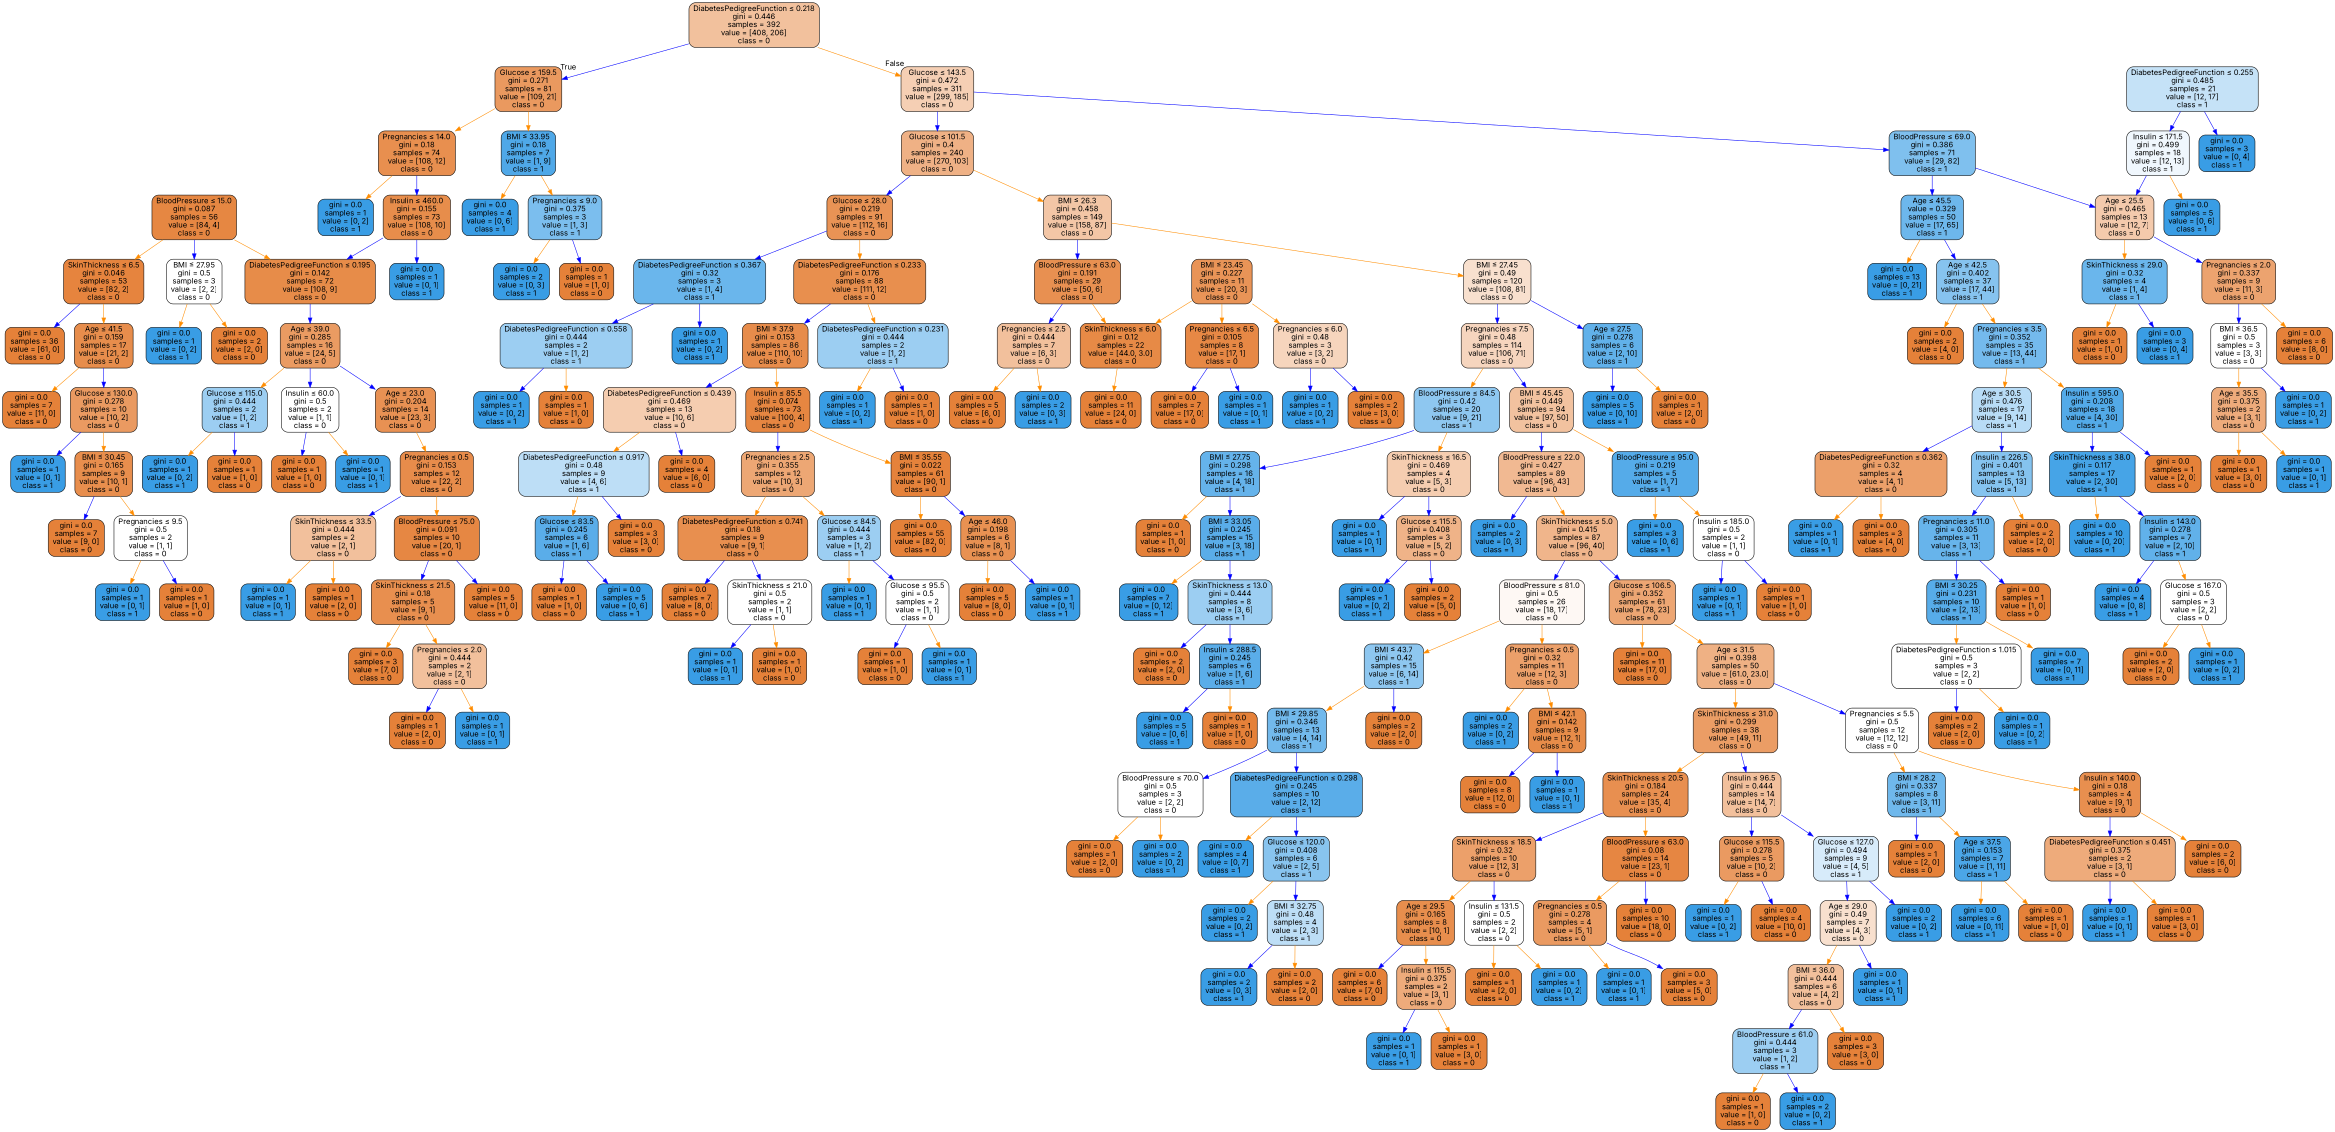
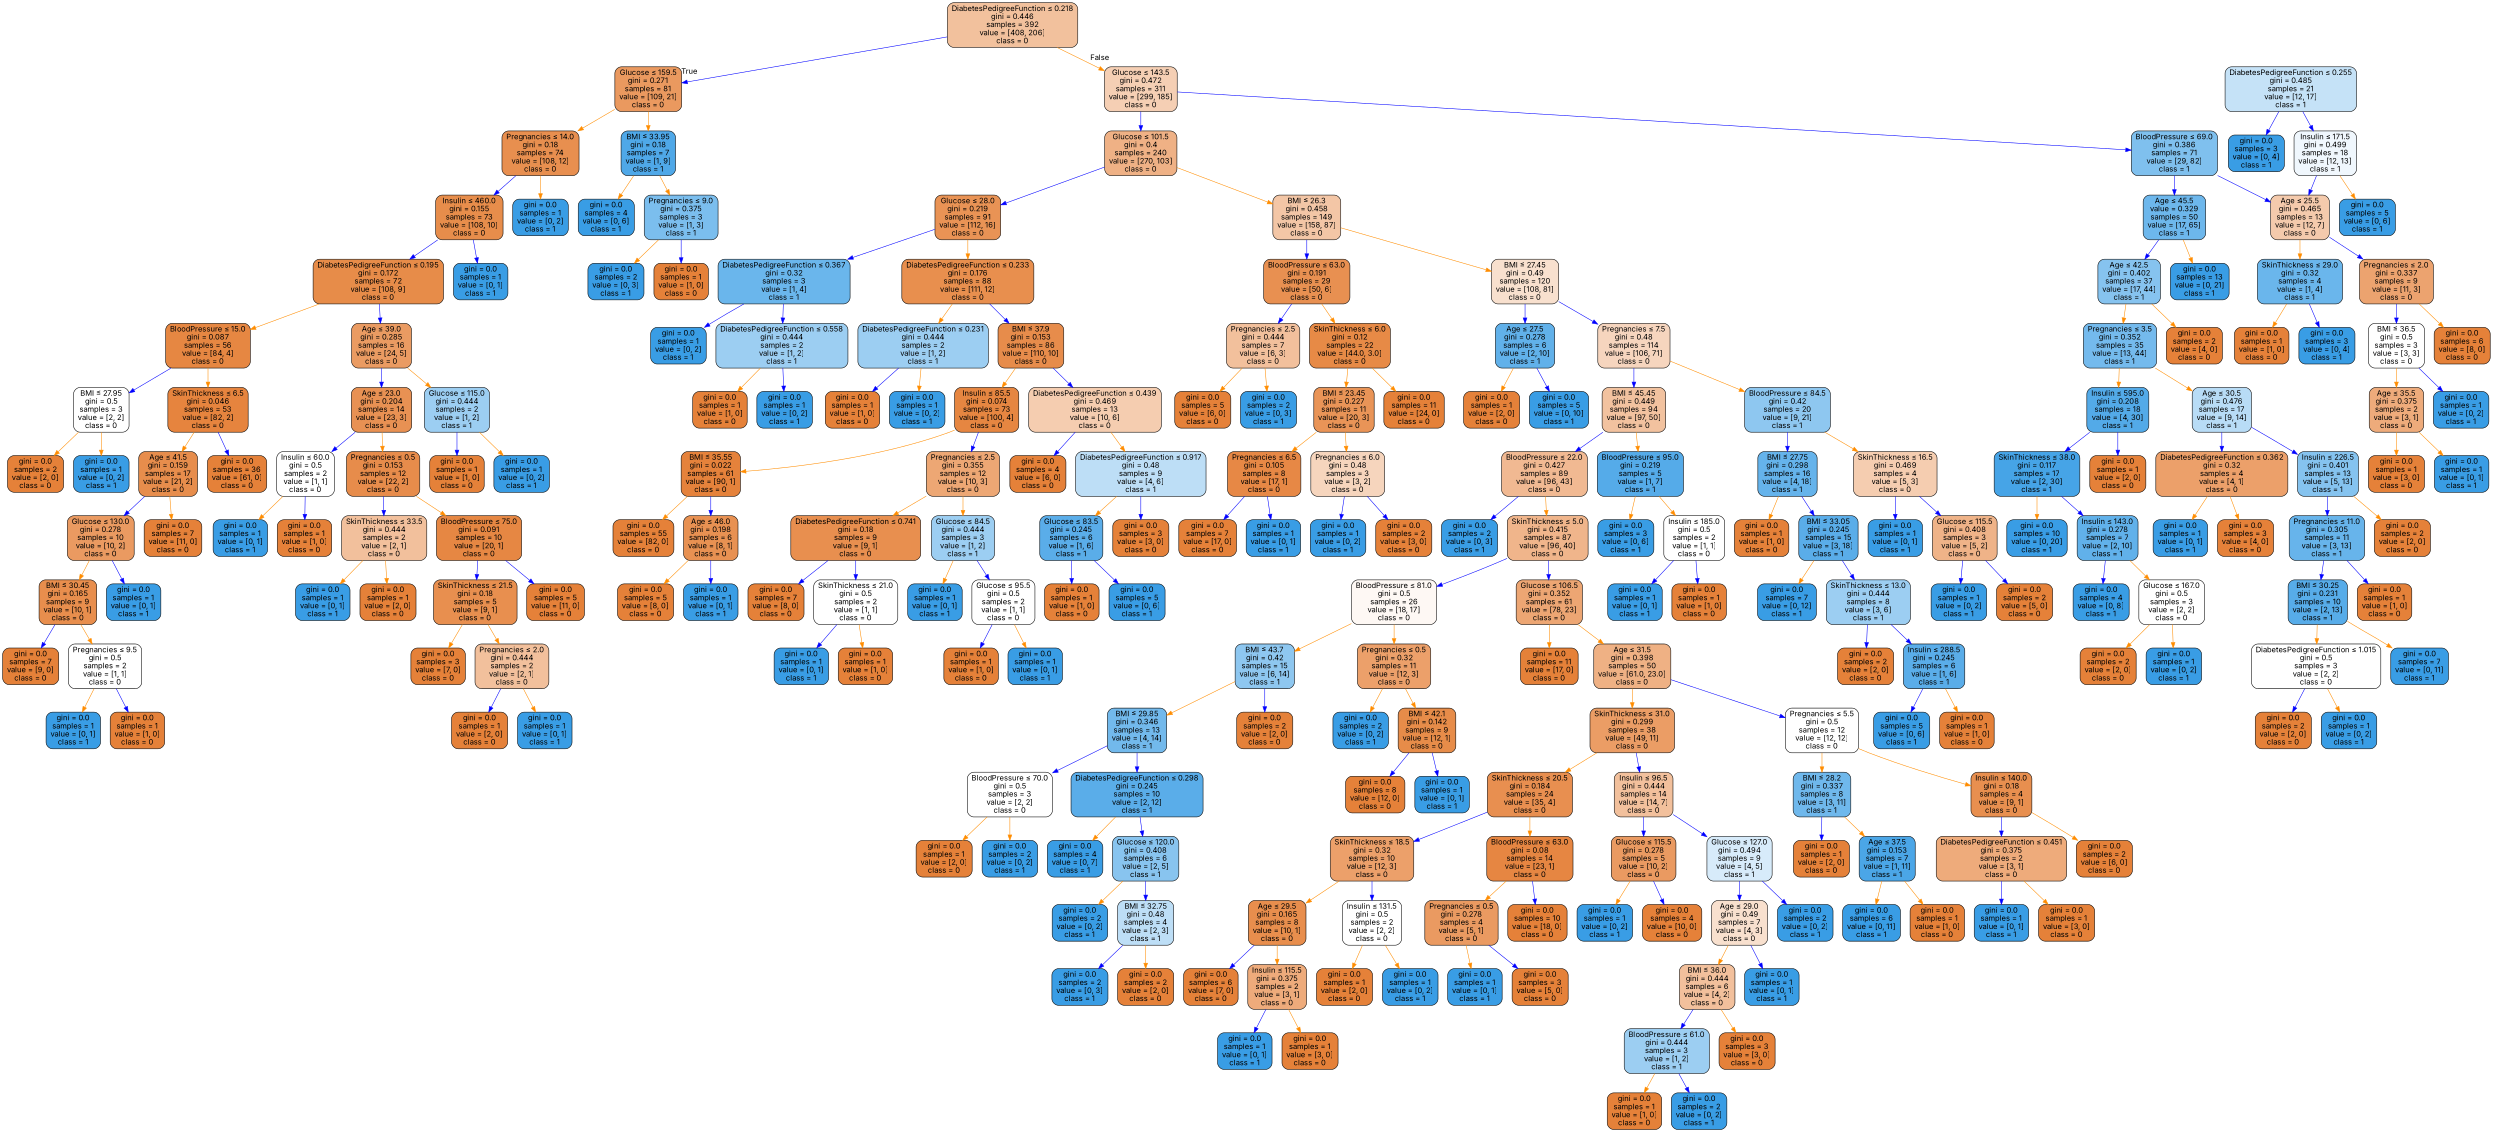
(250, 248) -> (287, 316)
(310, 273) -> (378, 273)
(1176, 311) -> (1347, 375)
(310, 375) -> (346, 440)
